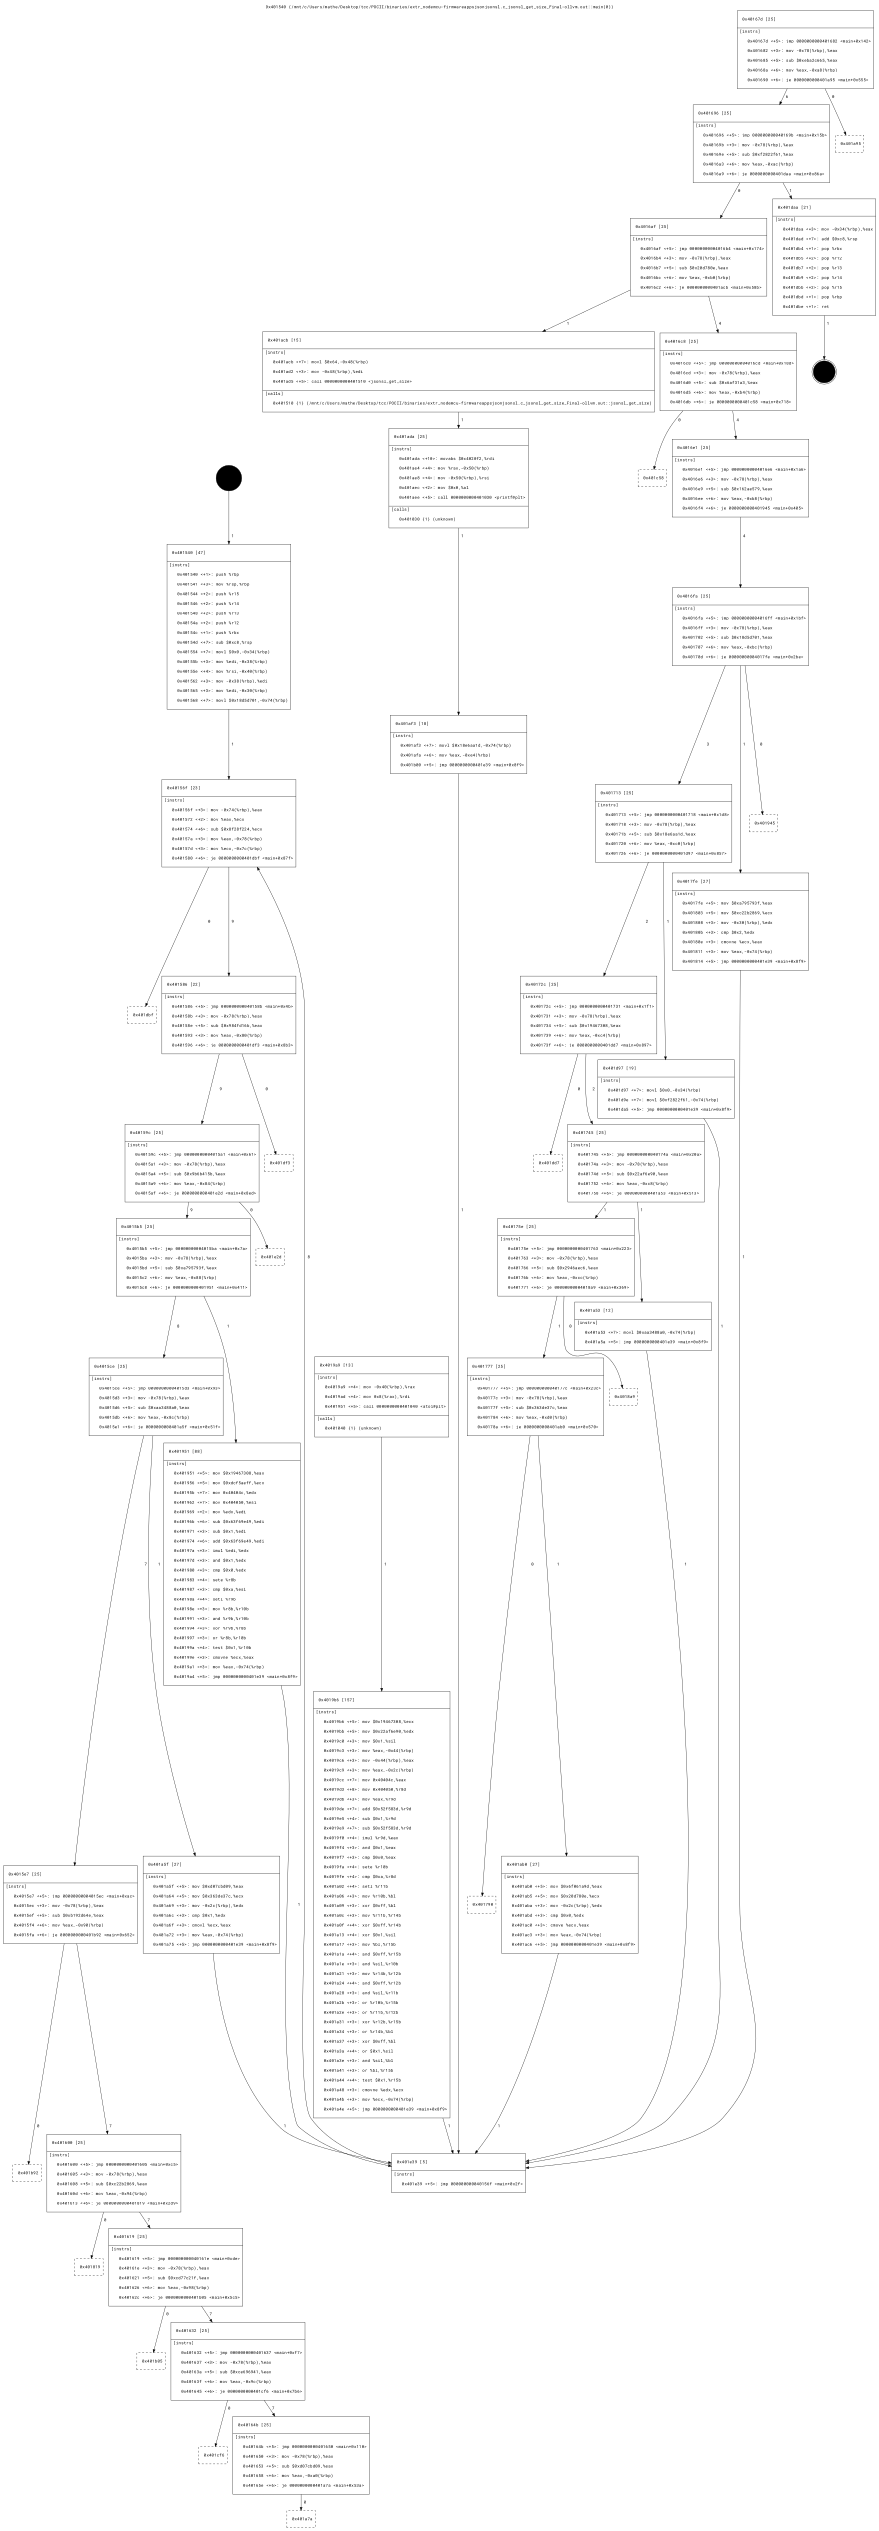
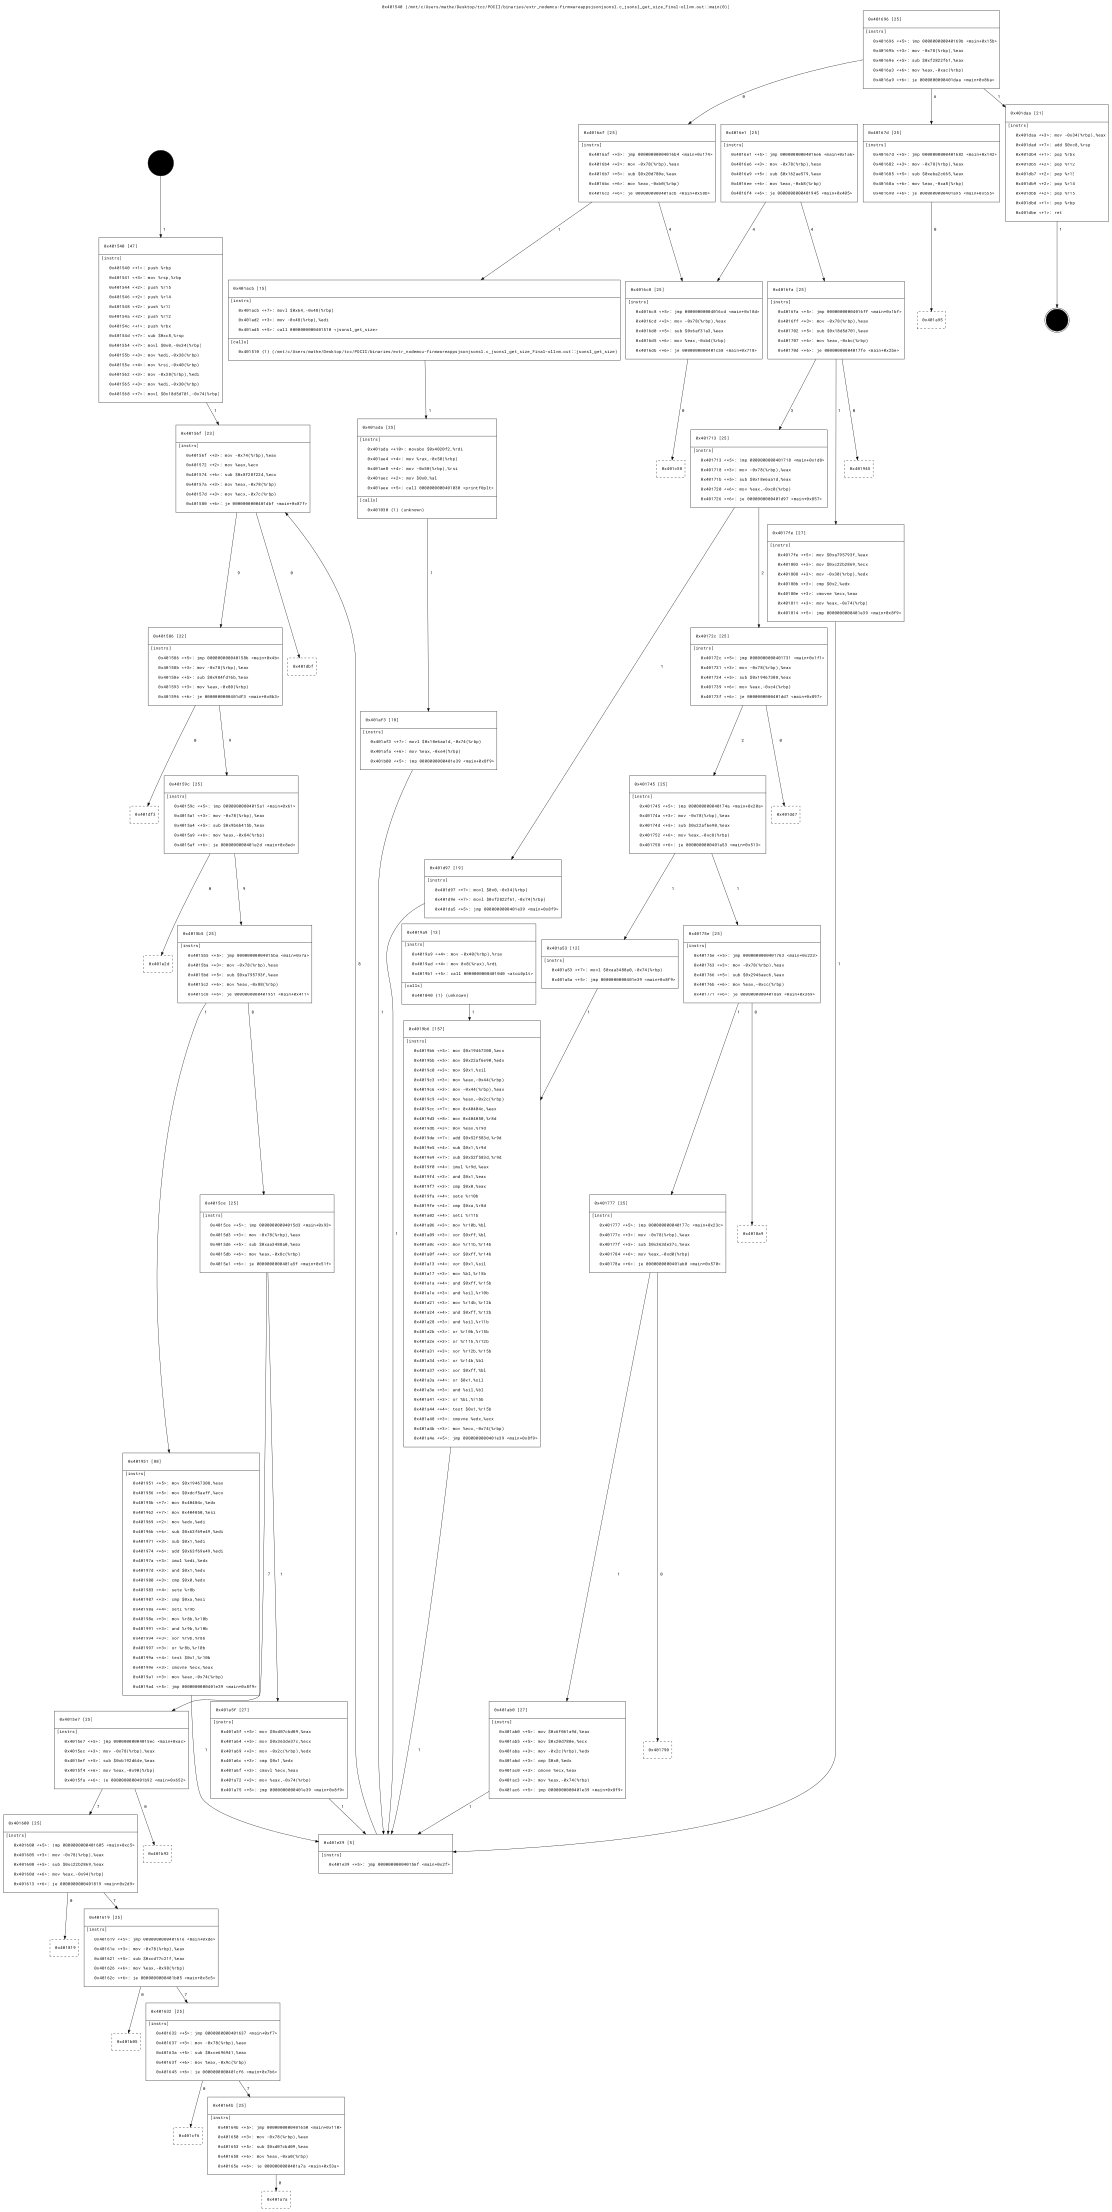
(784, 95) -> (931, 105)
(734, 423) -> (742, 240)
(687, 1798) -> (570, 1043)
